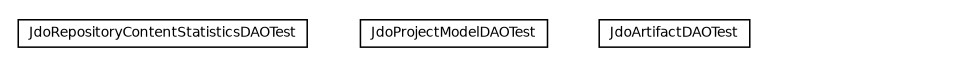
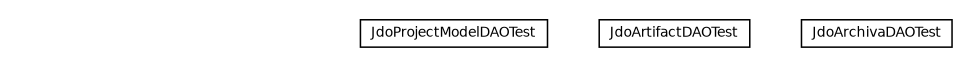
(163, 33) -> none
none -> (876, 33)
